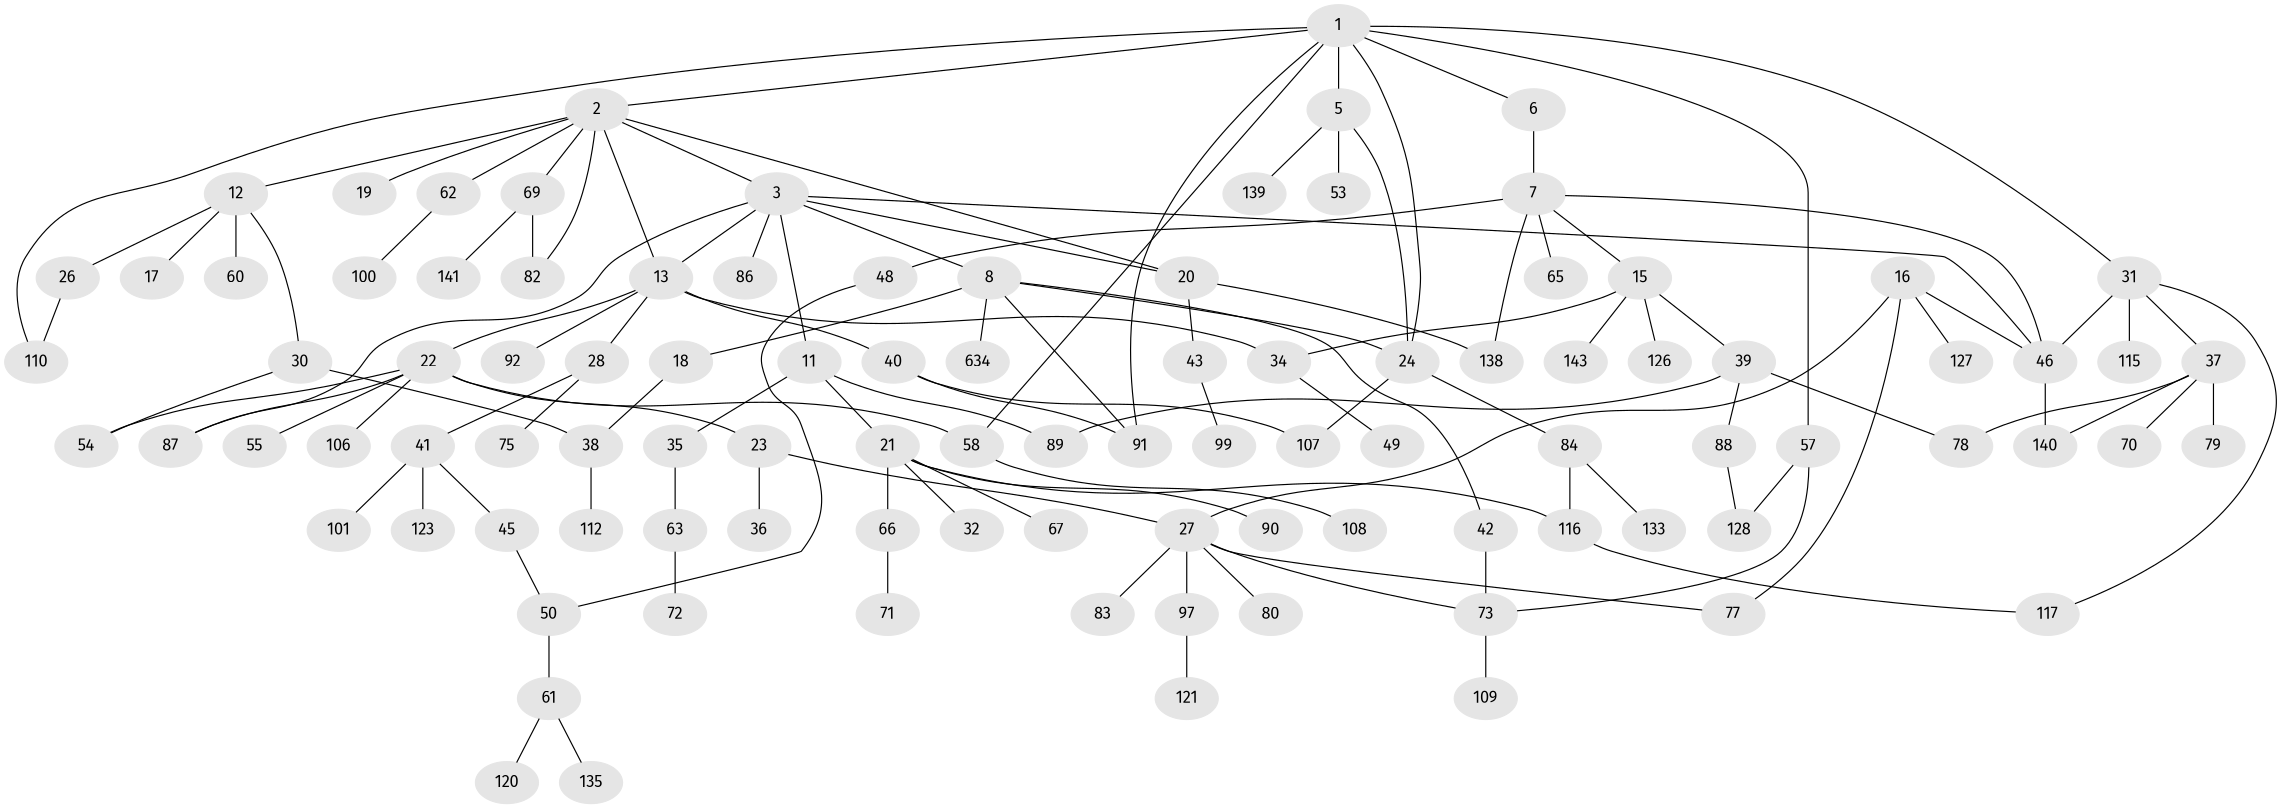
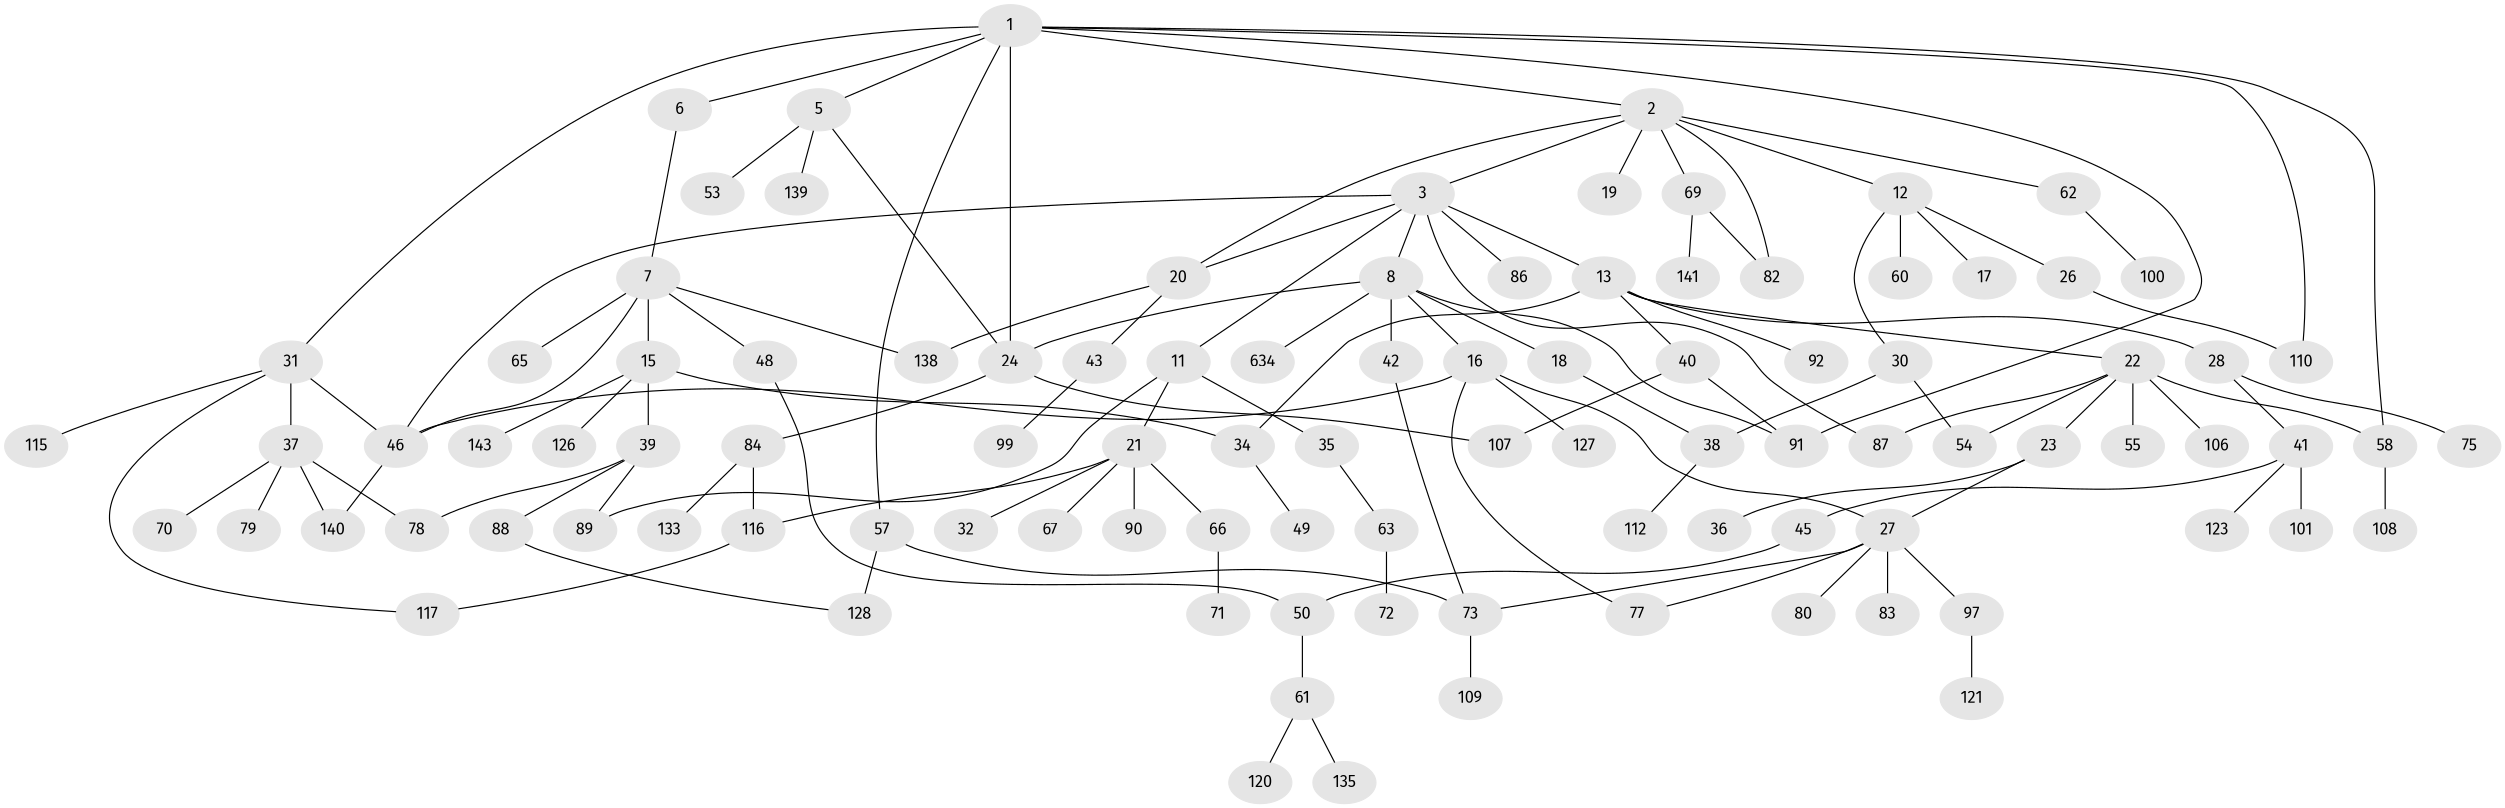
(629, 194) -> none
none -> (1437, 324)
